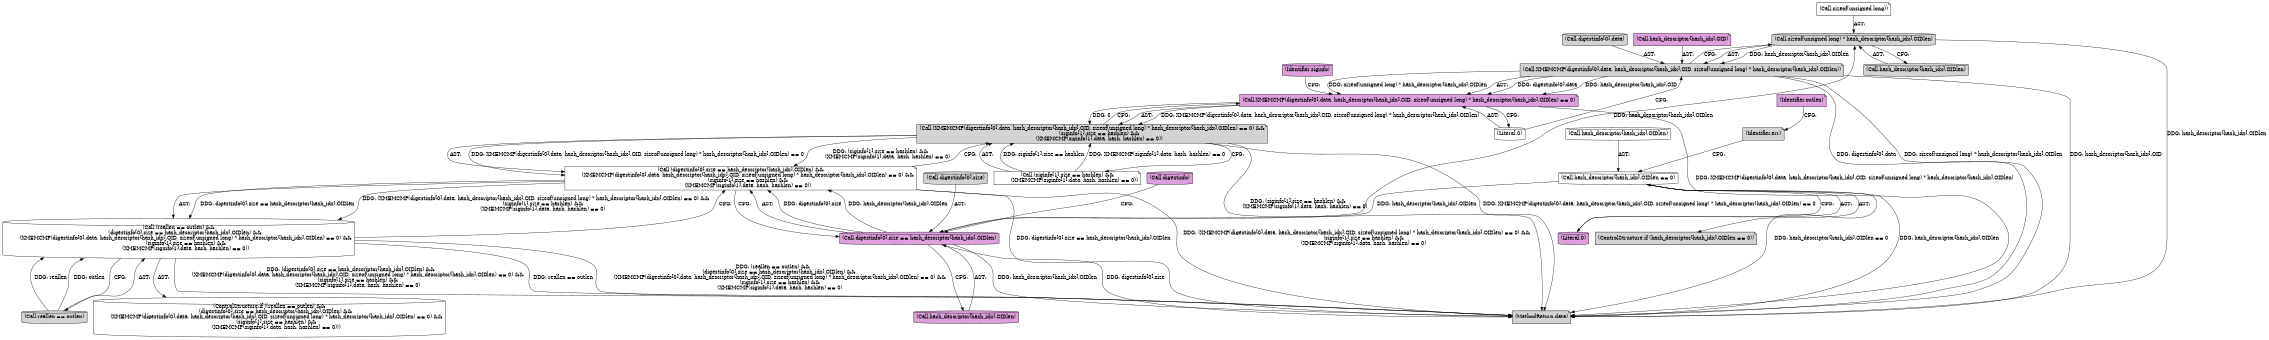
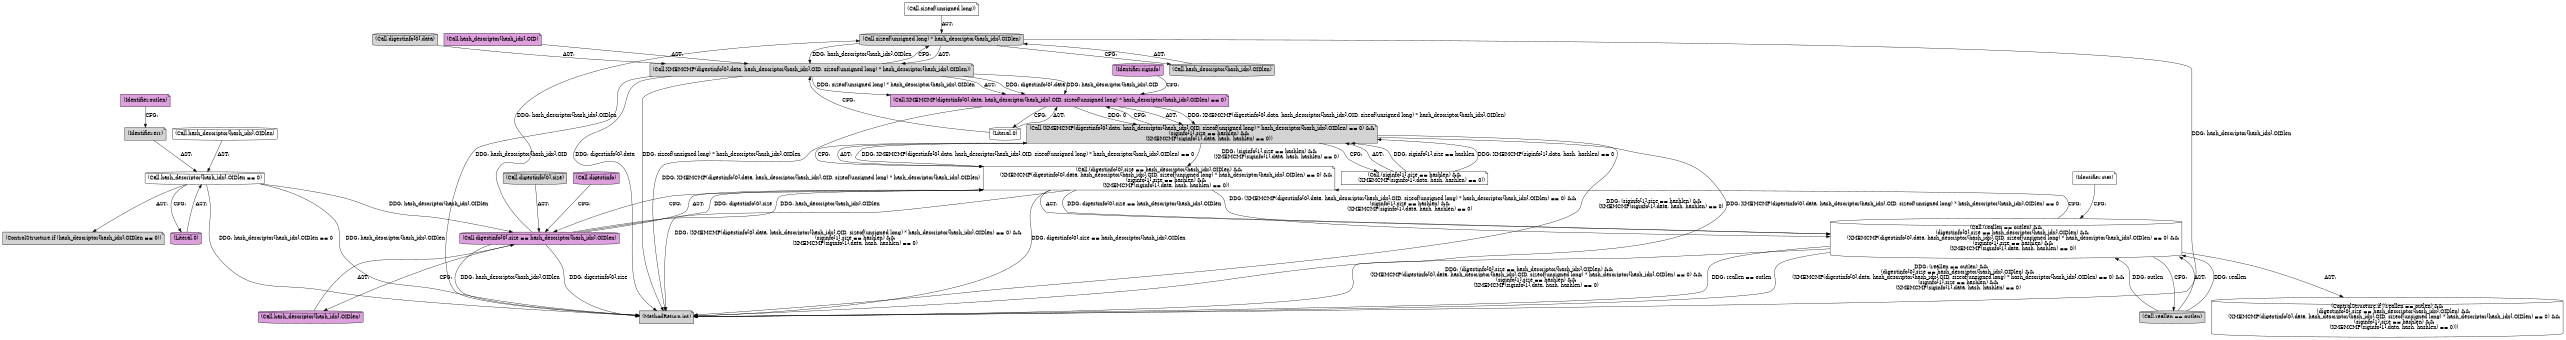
(1720, 155) -> (187, 155)
none -> (2095, 178)
(1542, 317) -> (667, 317)
